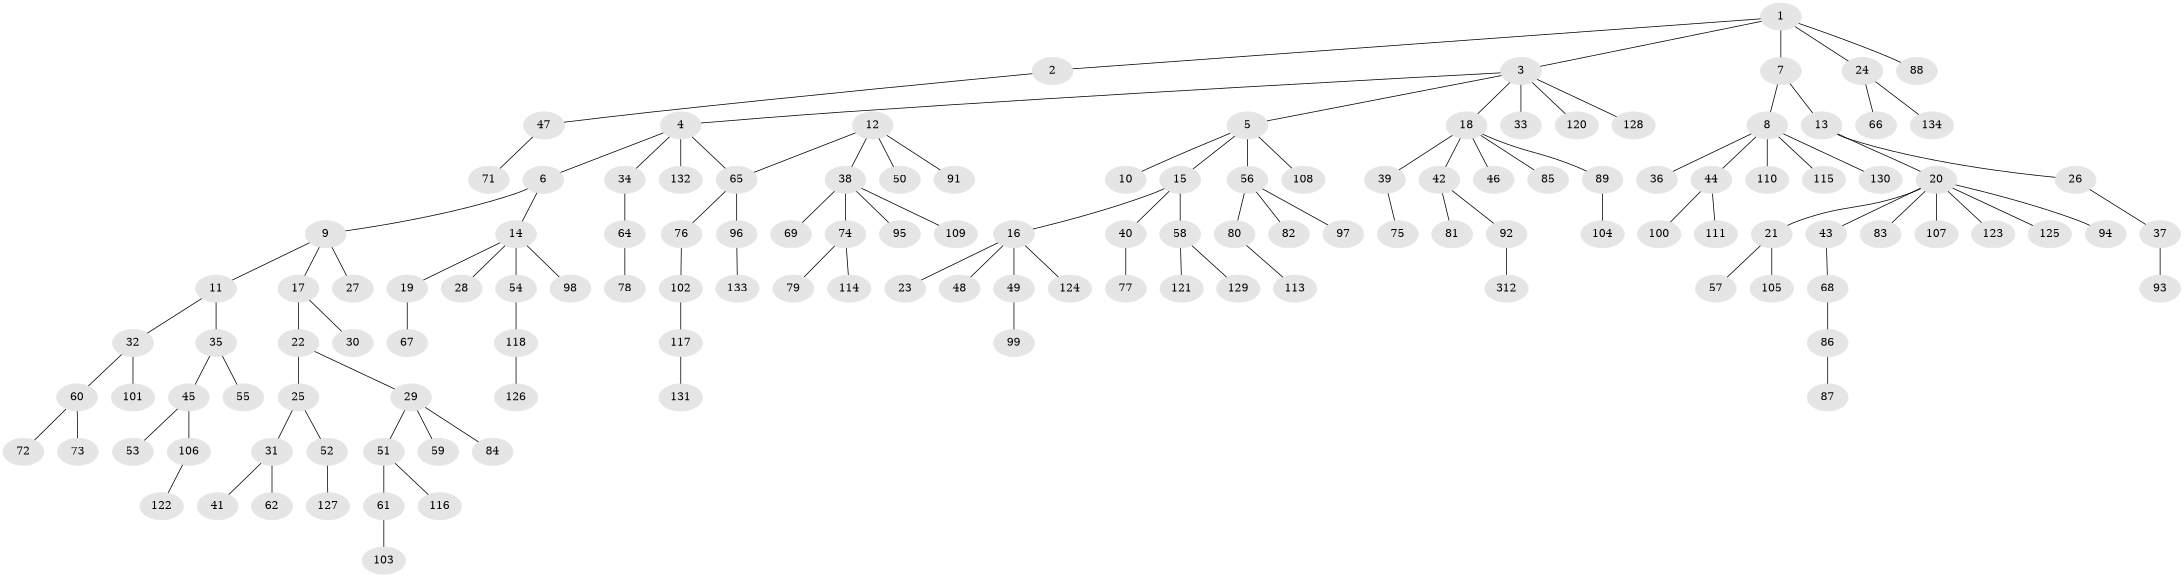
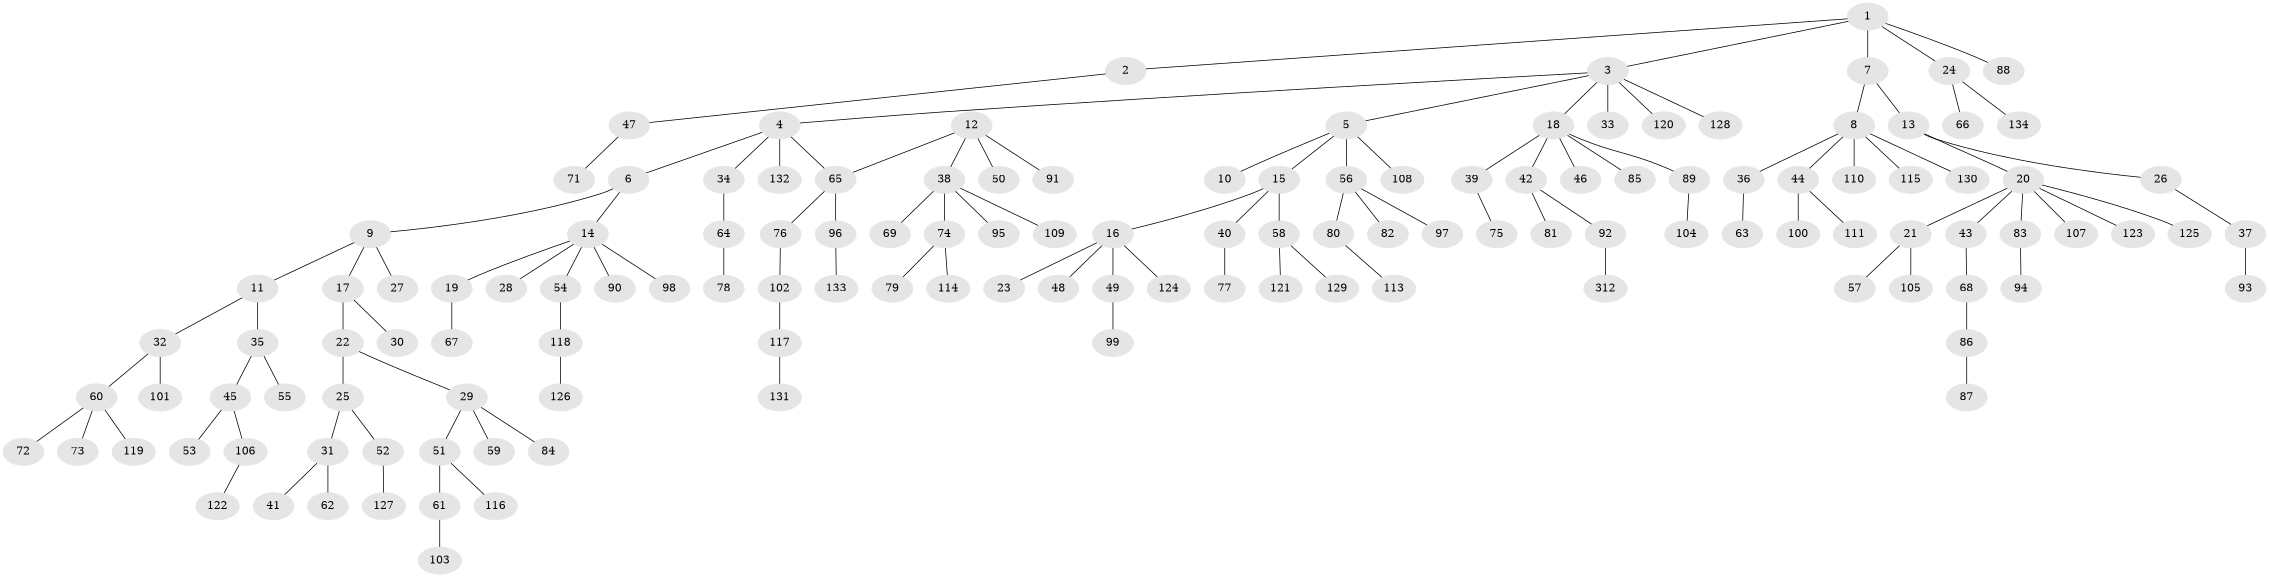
(2024, 203) -> (2021, 261)
none -> (1742, 234)
none -> (615, 289)
none -> (134, 452)
